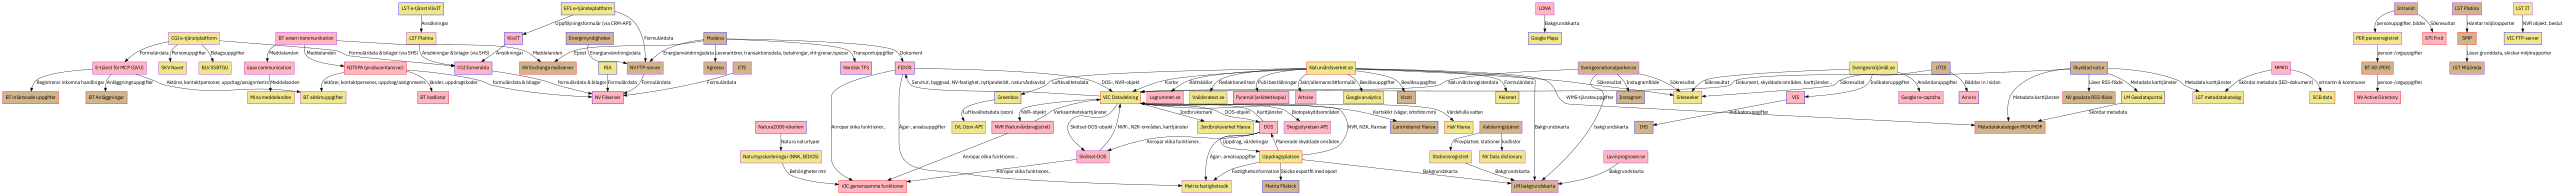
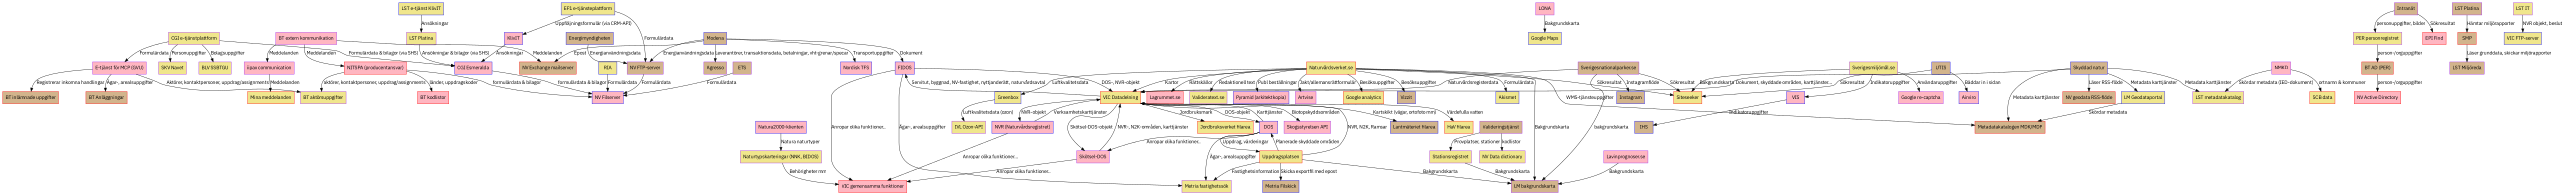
(130, 83) -> (130, 83)
(1717, 83) -> (1717, 83)
